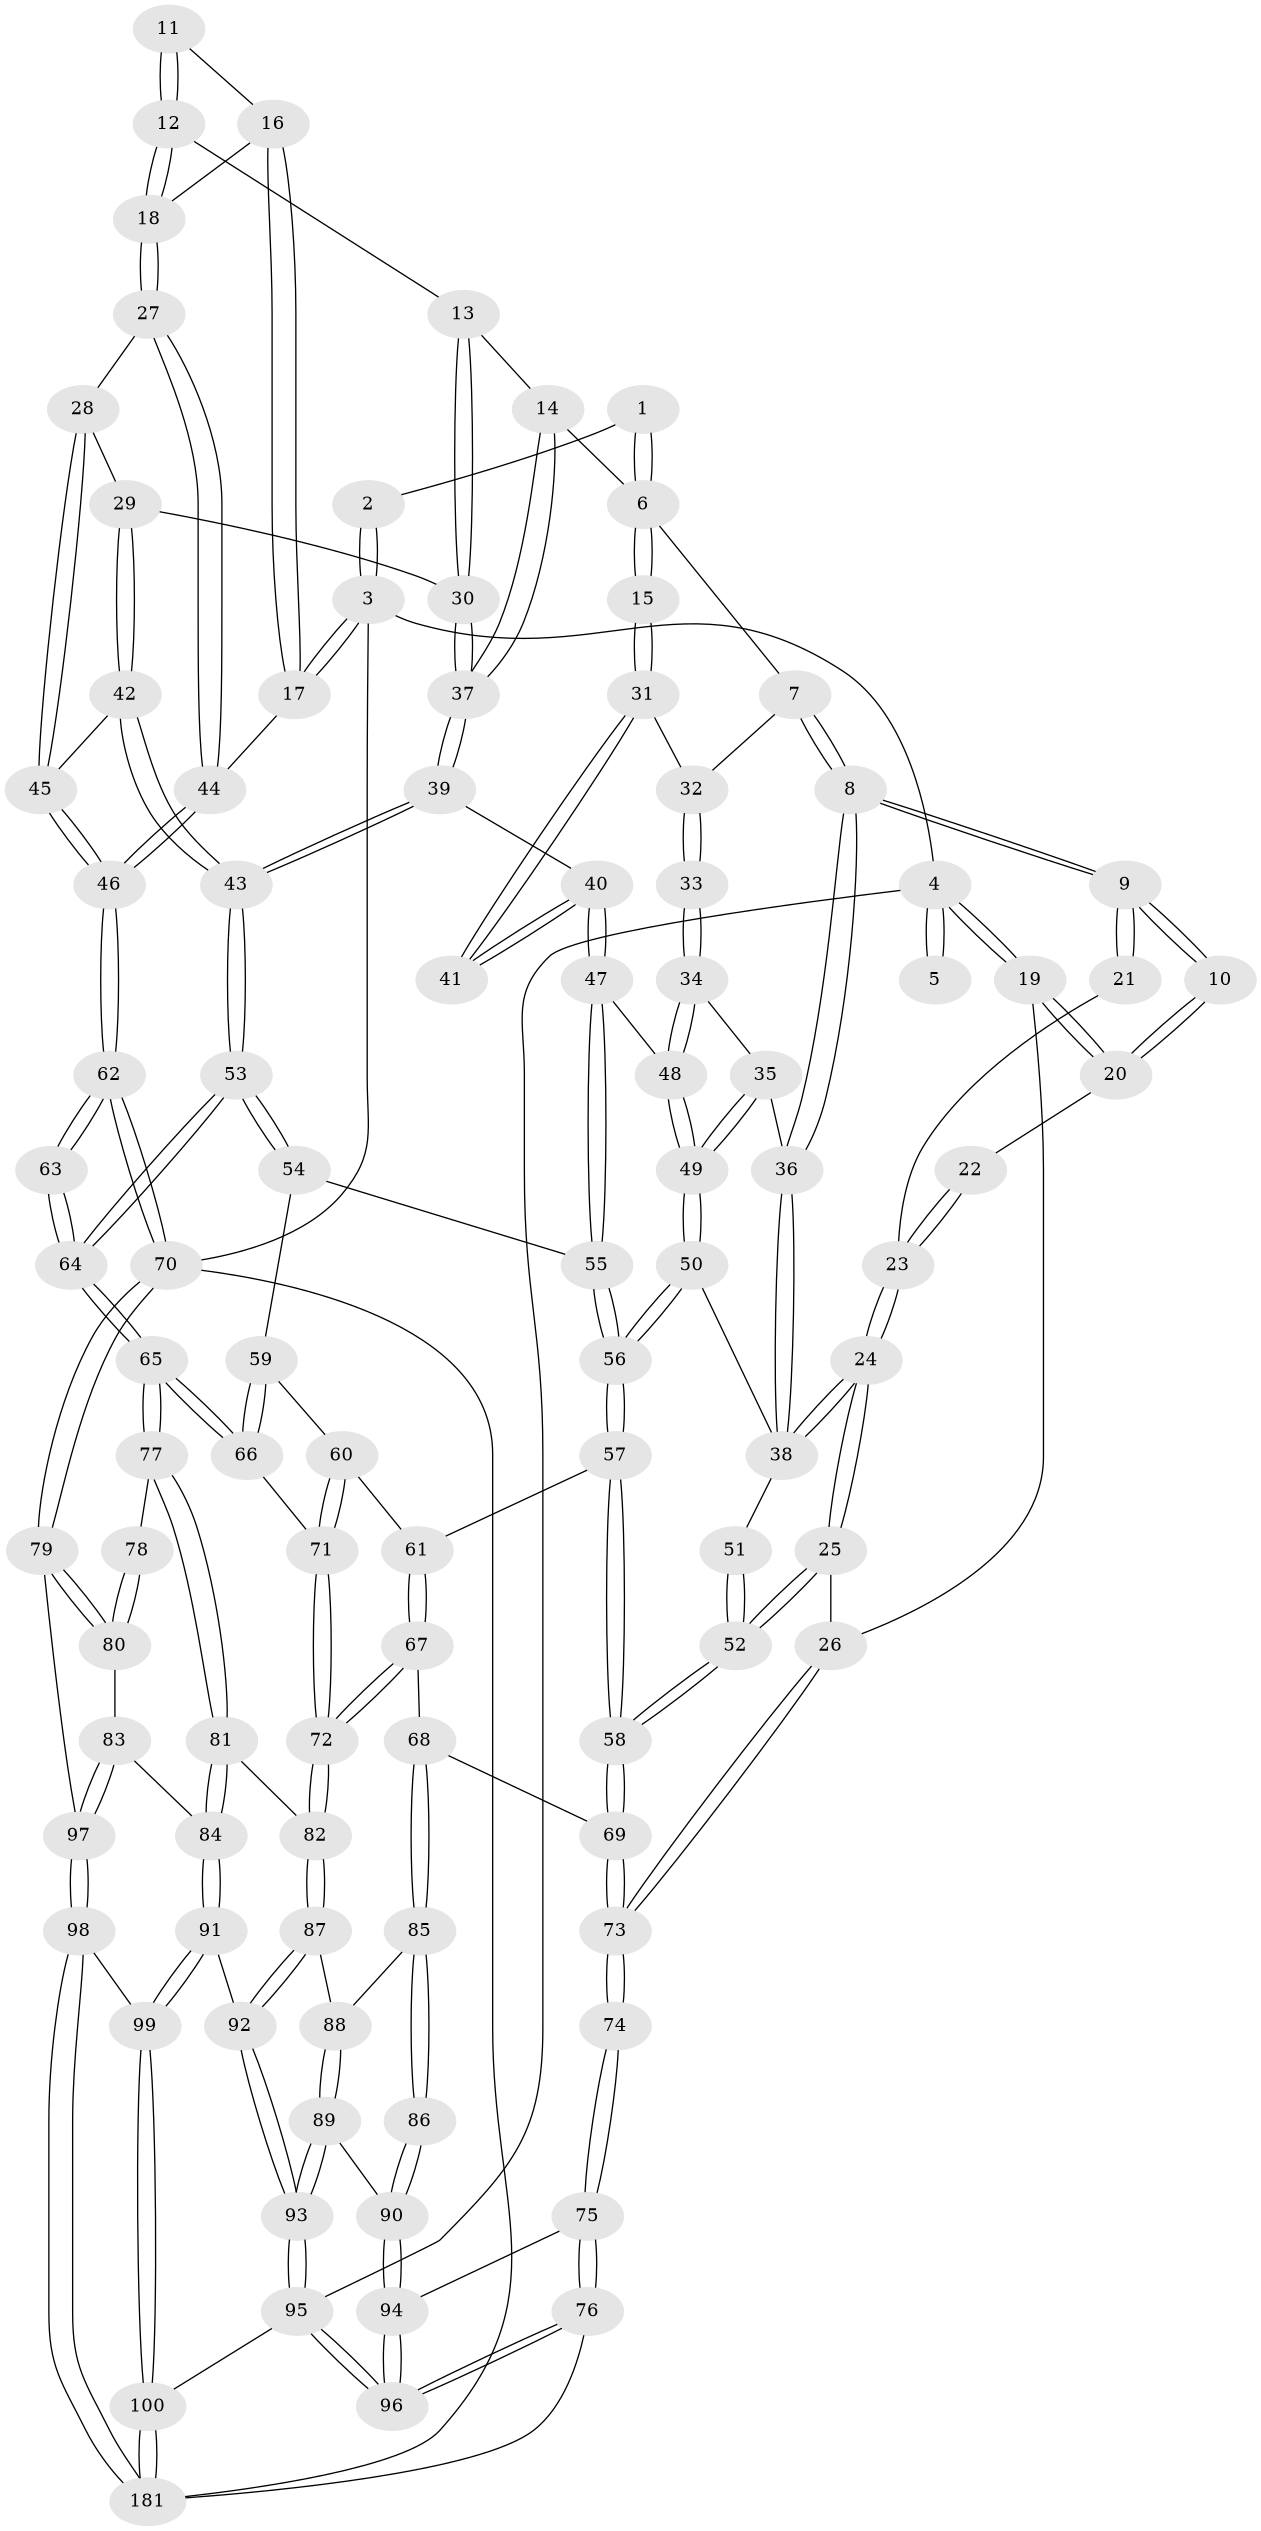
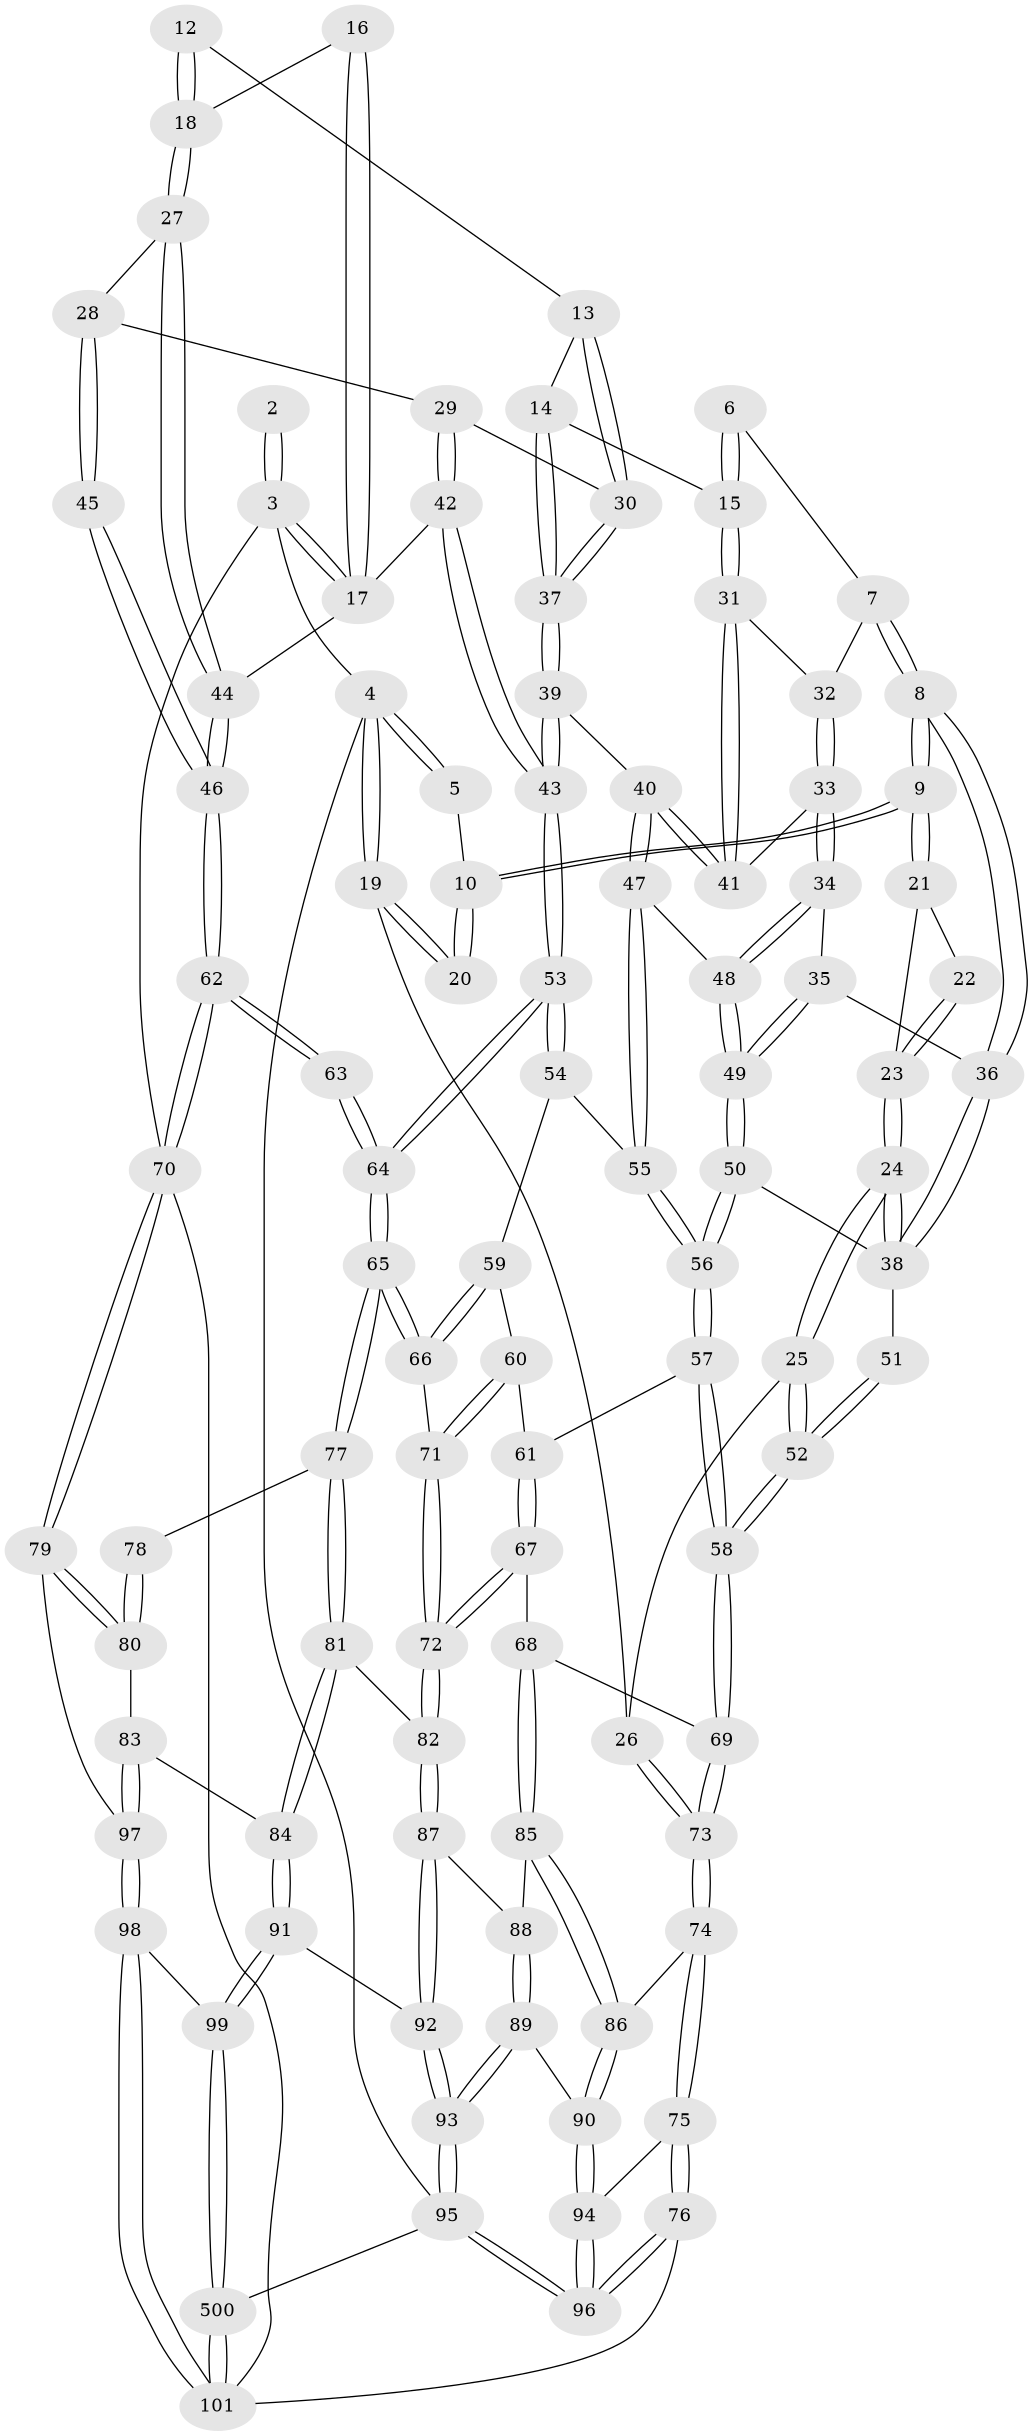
(169, 29) -> none
(643, 409) -> none
(596, 457) -> (636, 457)
(83, 742) -> (402, 552)
none -> (461, 838)
none -> (765, 850)
(1050, 1118) -> (943, 932)
none -> (659, 1979)
(148, 2407) -> (218, 2311)
(148, 2502) -> (218, 2407)
